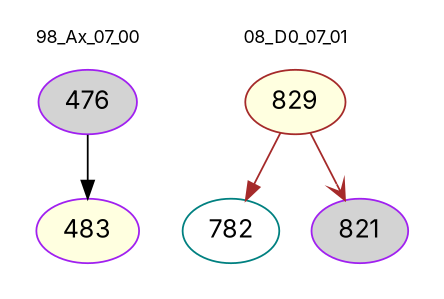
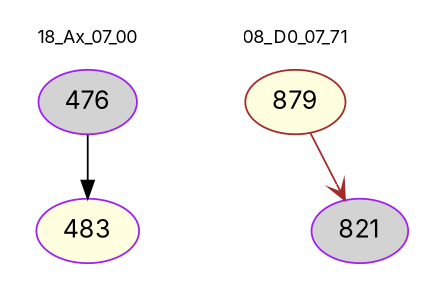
(88, 38) -> (88, 38)
(295, 38) -> (295, 38)
(295, 102) -> (295, 102)
(231, 231) -> none
